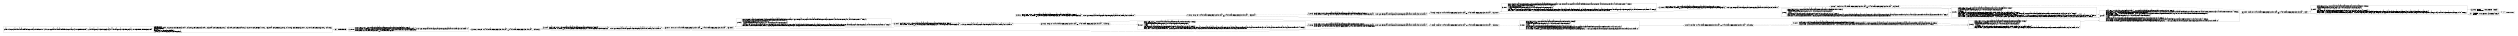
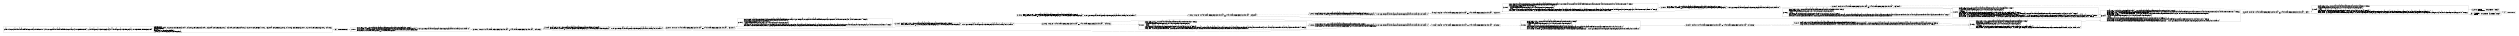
(342, 29) -> (343, 29)
